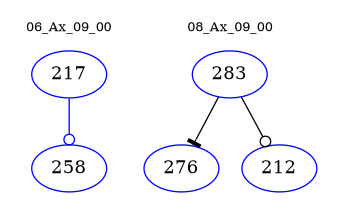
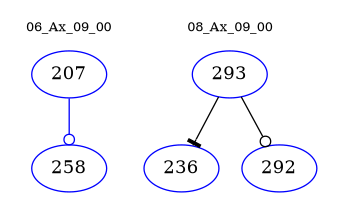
(69, 74) -> (69, 74)
(230, 74) -> (230, 74)
(181, 168) -> (181, 168)
(279, 168) -> (279, 168)
